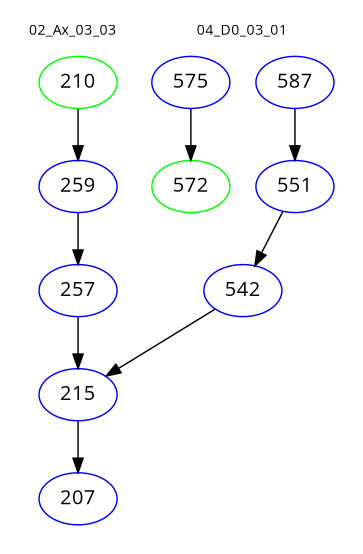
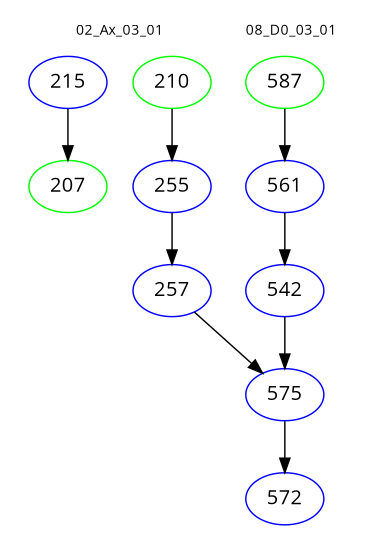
(73, 31) -> (120, 31)
(243, 31) -> (292, 31)
(295, 82) -> (285, 82)
(78, 187) -> (172, 187)
(191, 187) -> (285, 499)
(295, 187) -> (285, 187)
(78, 336) -> (223, 338)
(167, 339) -> (285, 336)
(78, 499) -> (68, 187)
